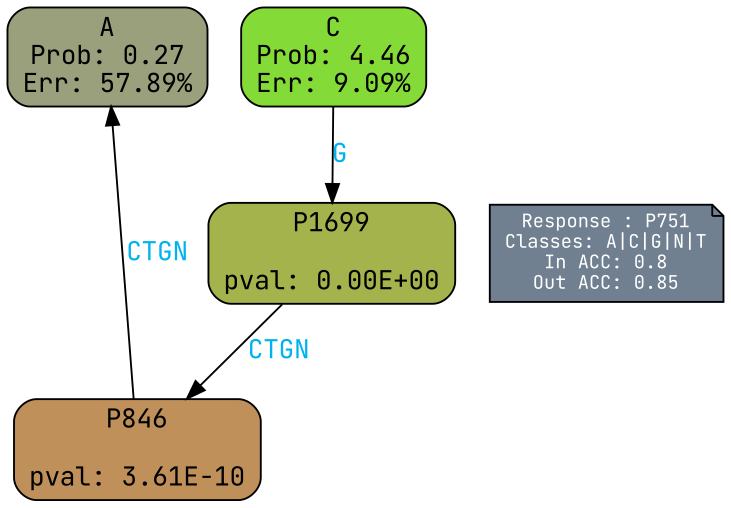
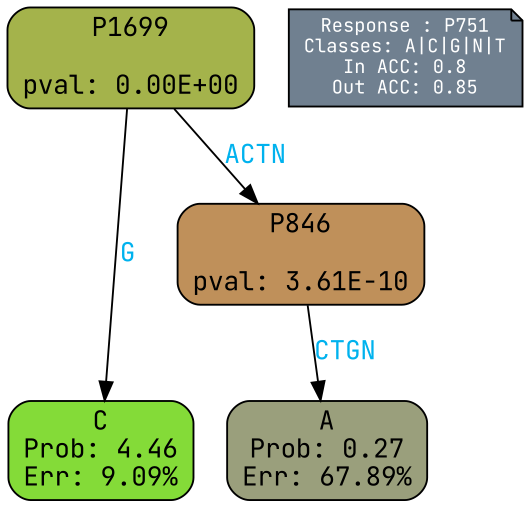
(107, 57) -> (327, 451)
(333, 145) -> (117, 245)
(279, 351) -> (256, 156)
